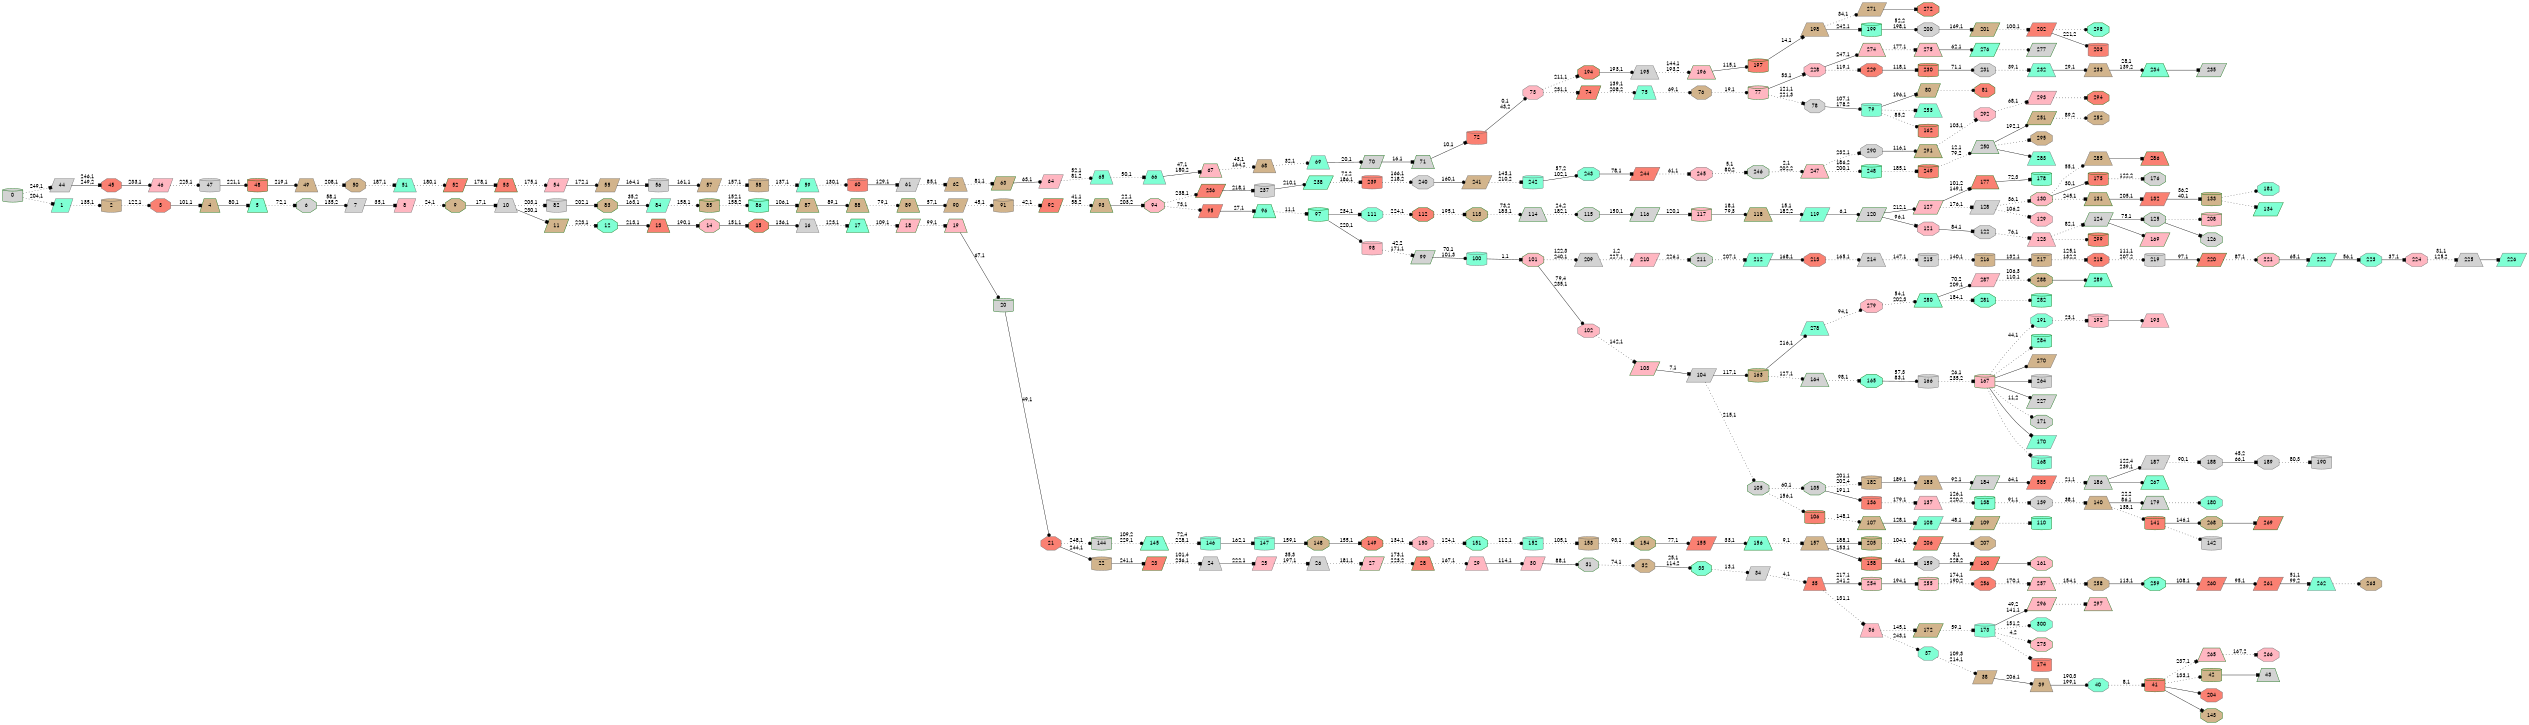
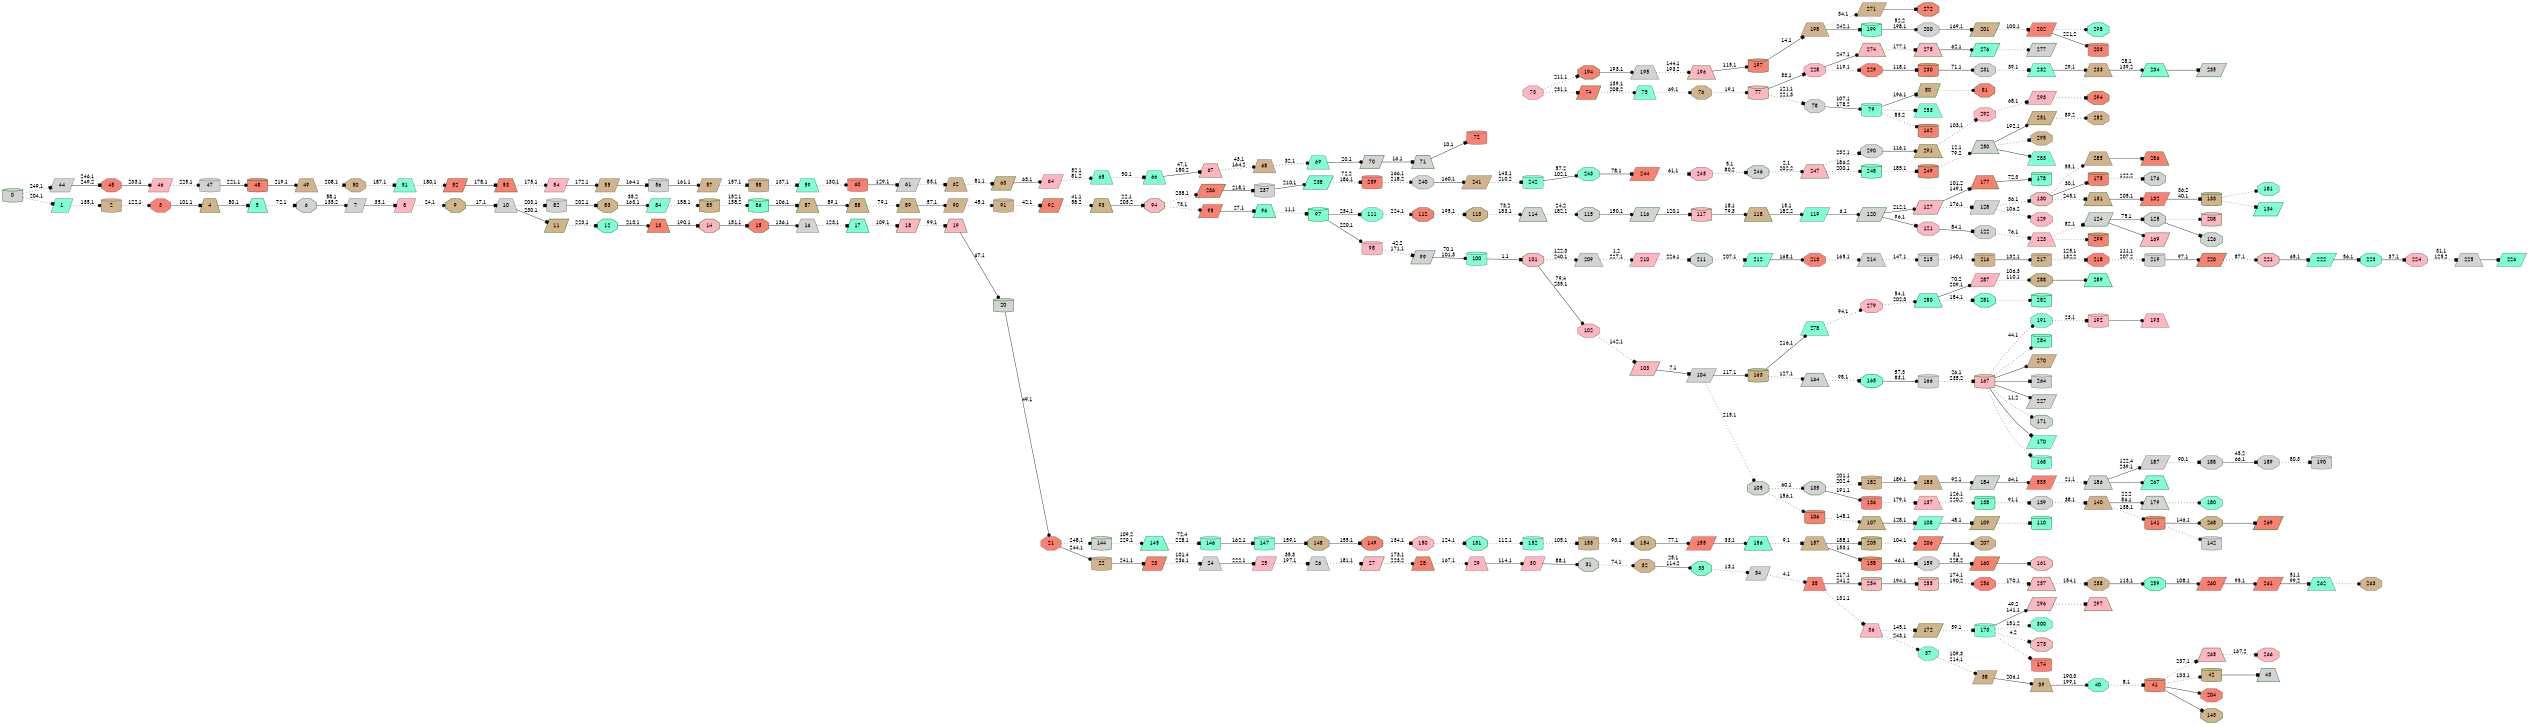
(1504, 115) -> none
